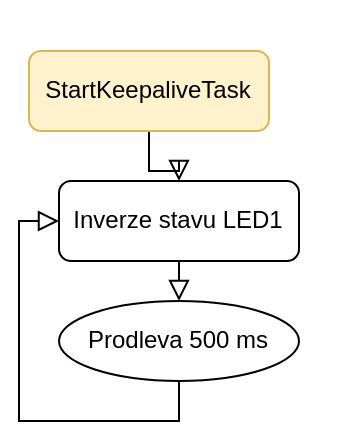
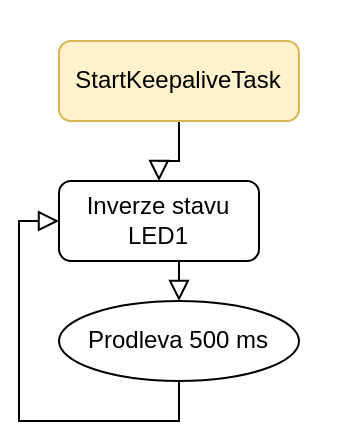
(149, 91) -> (179, 81)
(179, 221) -> (159, 221)
